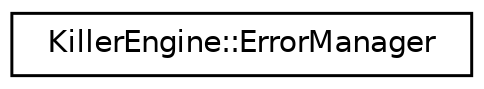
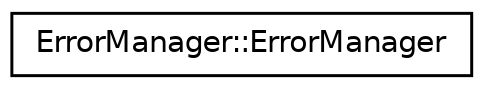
(242, 44) -> (242, 44)
